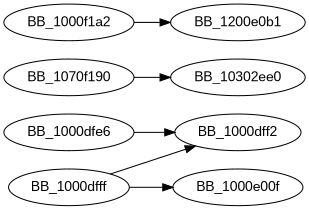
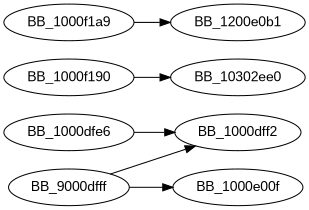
(69, 22) -> (69, 22)
(69, 77) -> (69, 77)
(69, 187) -> (69, 187)
